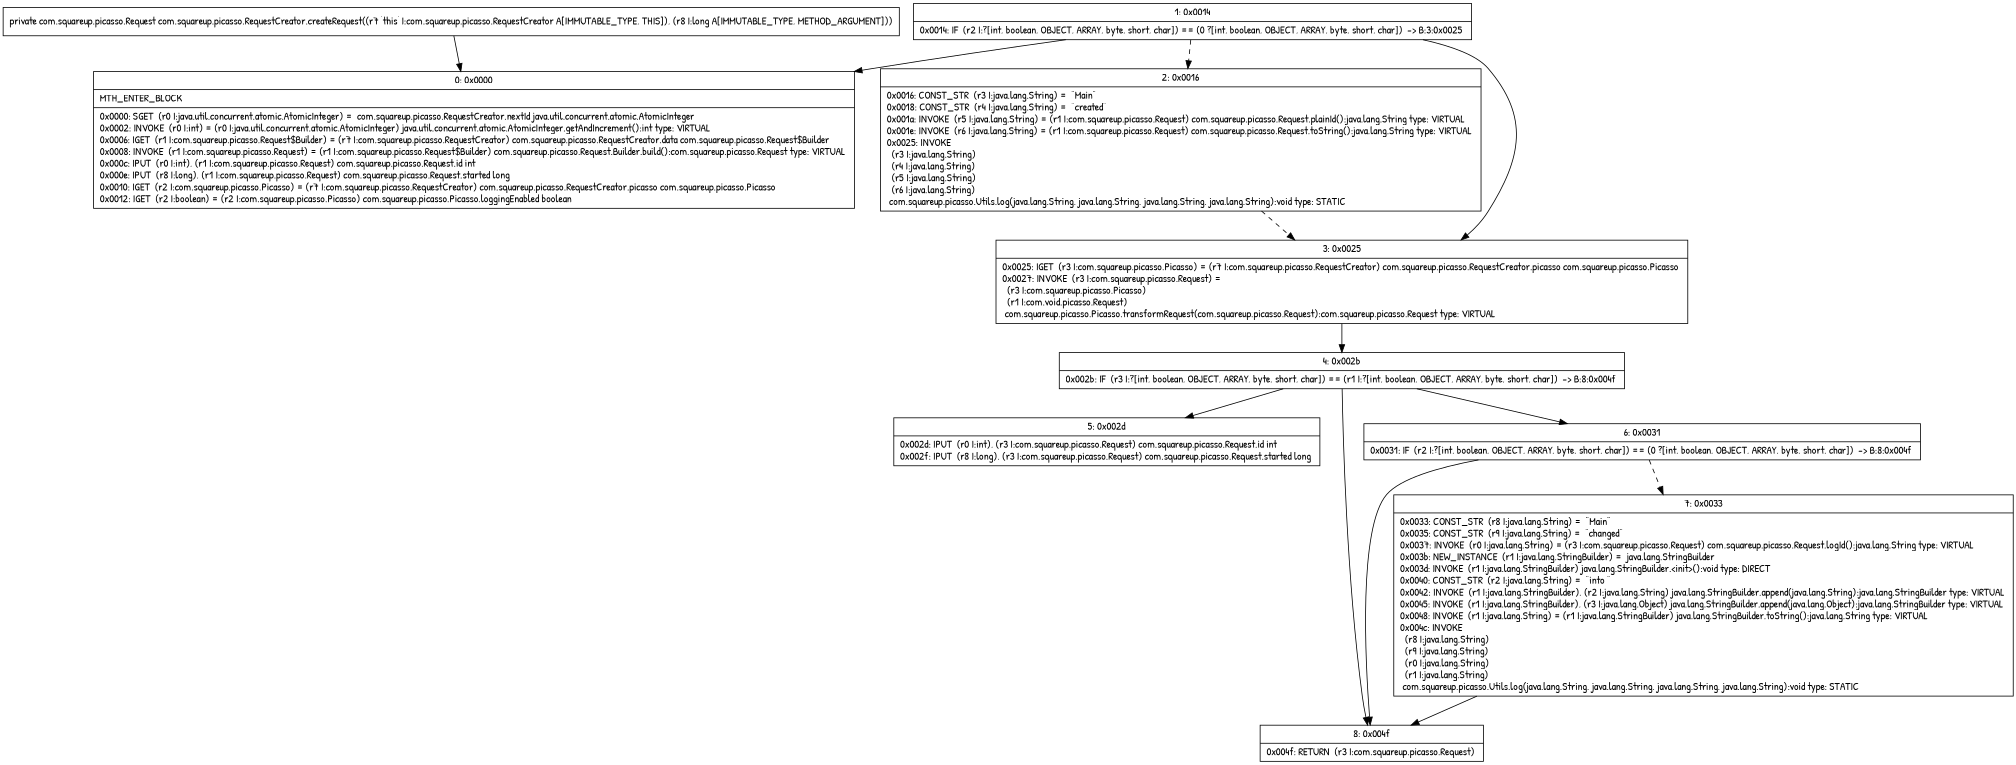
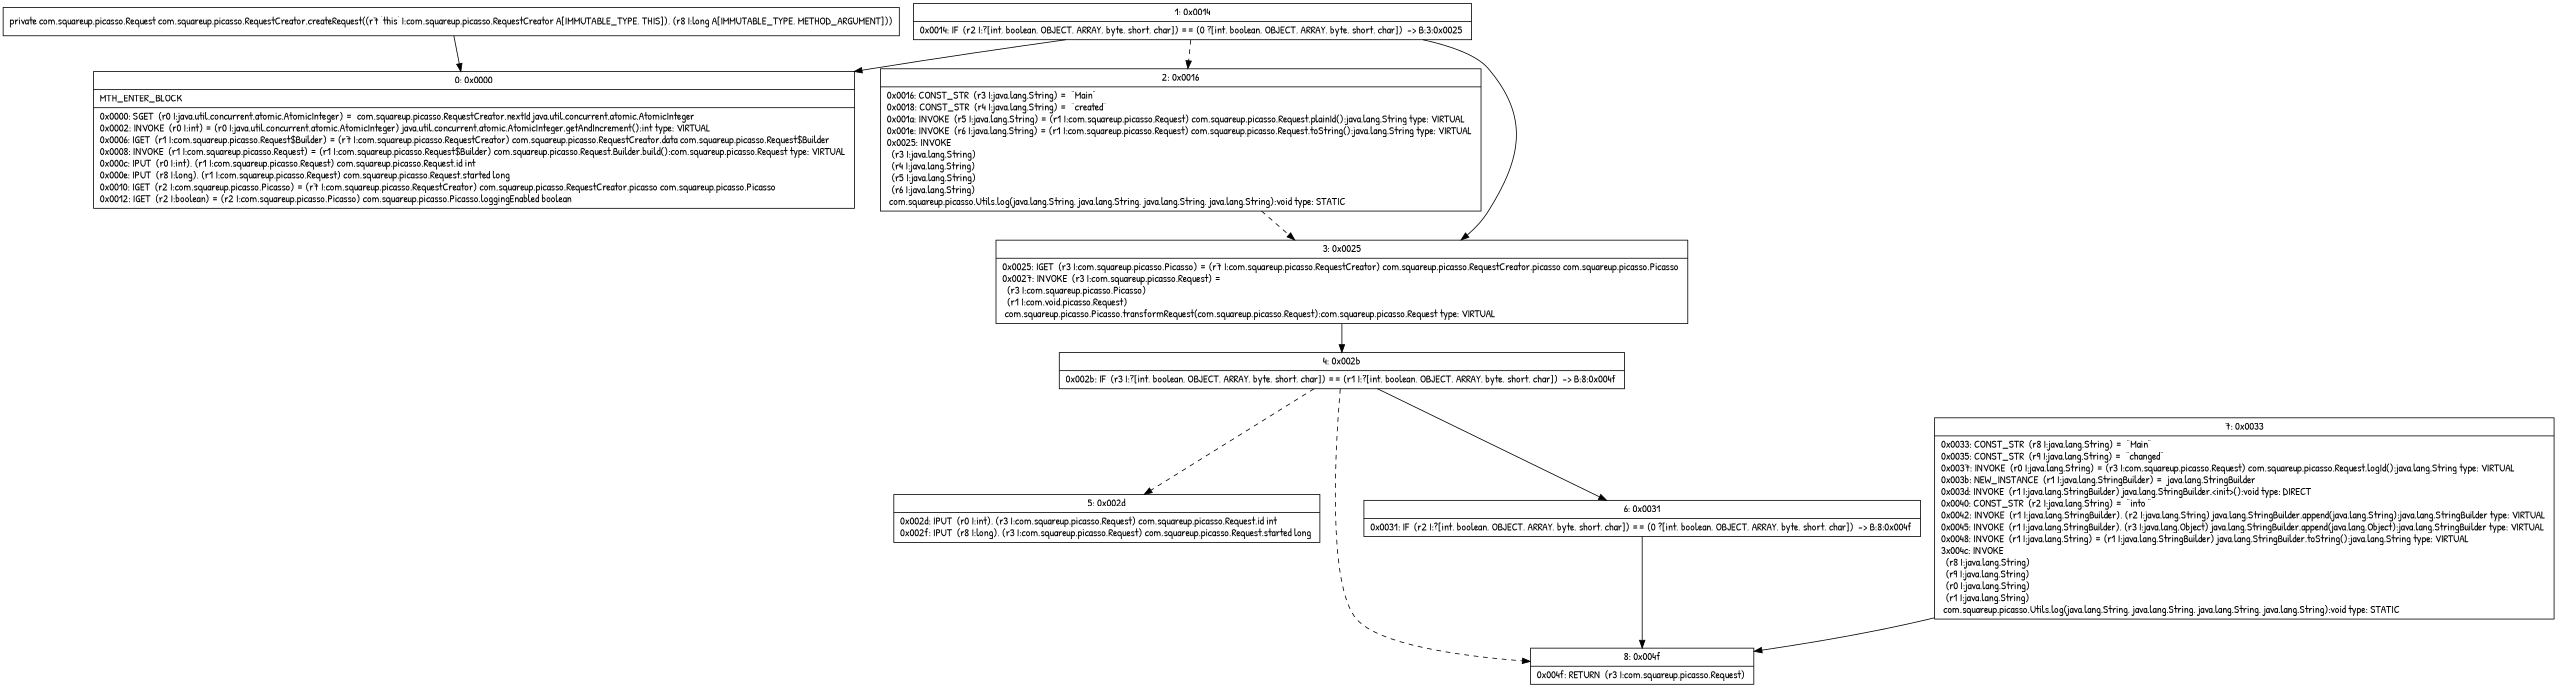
(1238, 402) -> (1233, 439)
(1655, 474) -> none
(1349, 553) -> (1345, 592)
(1434, 628) -> (1975, 551)
